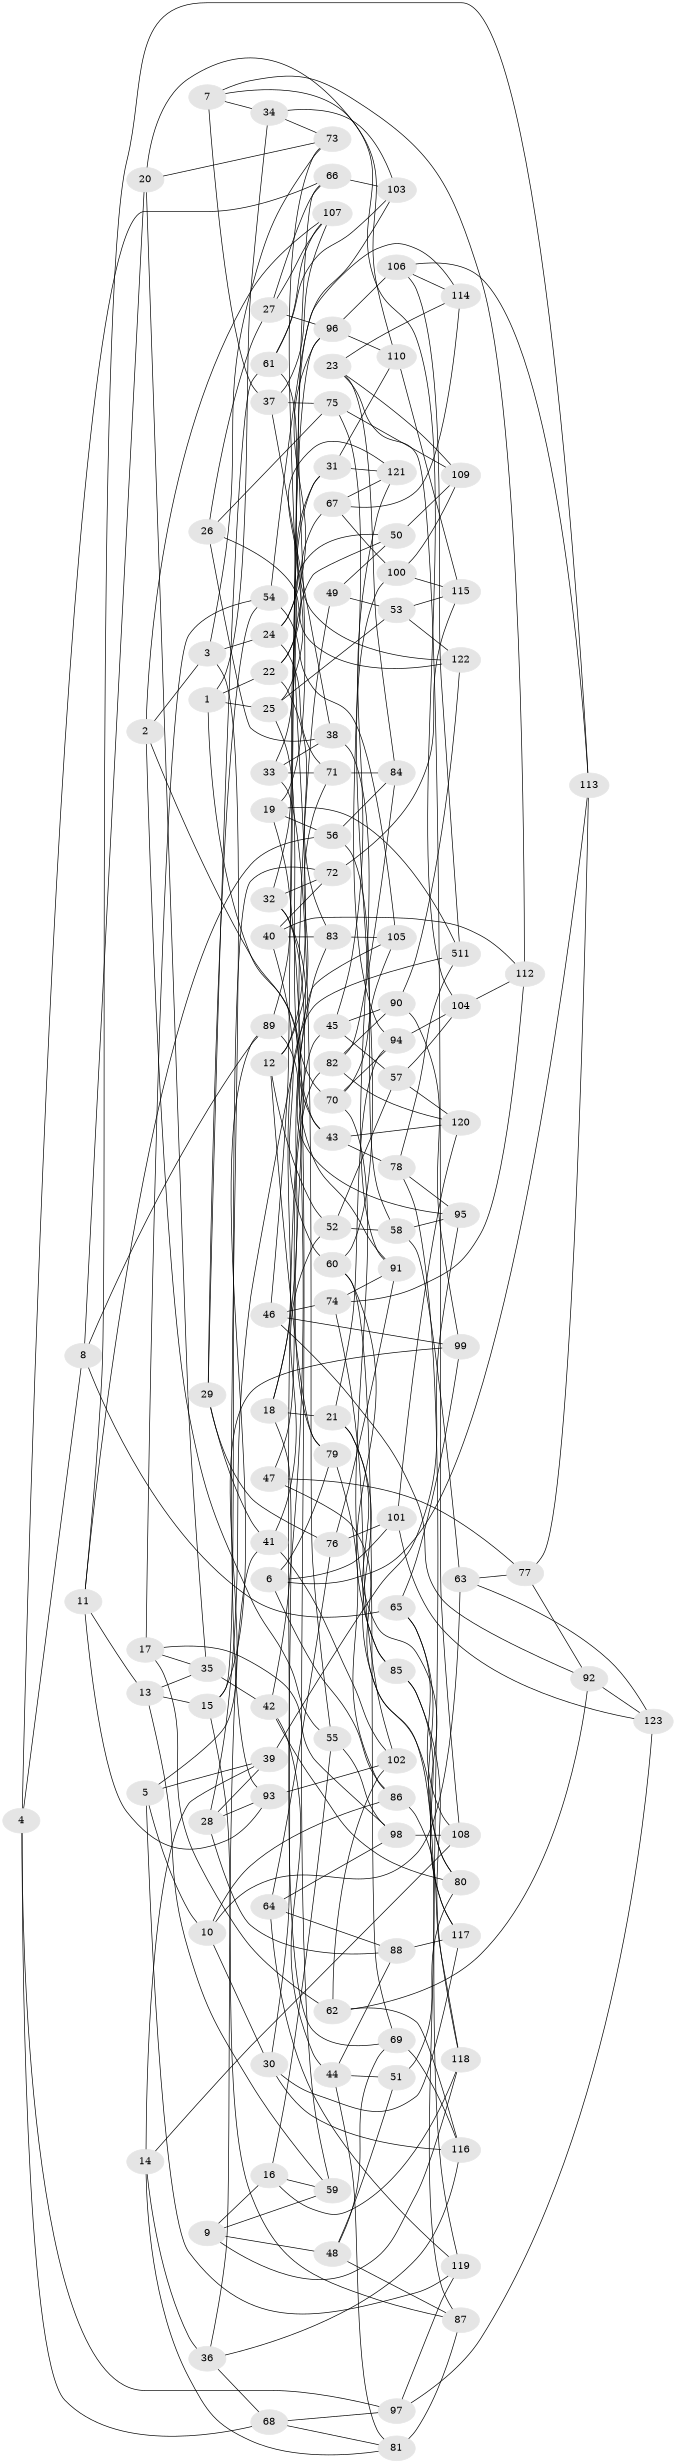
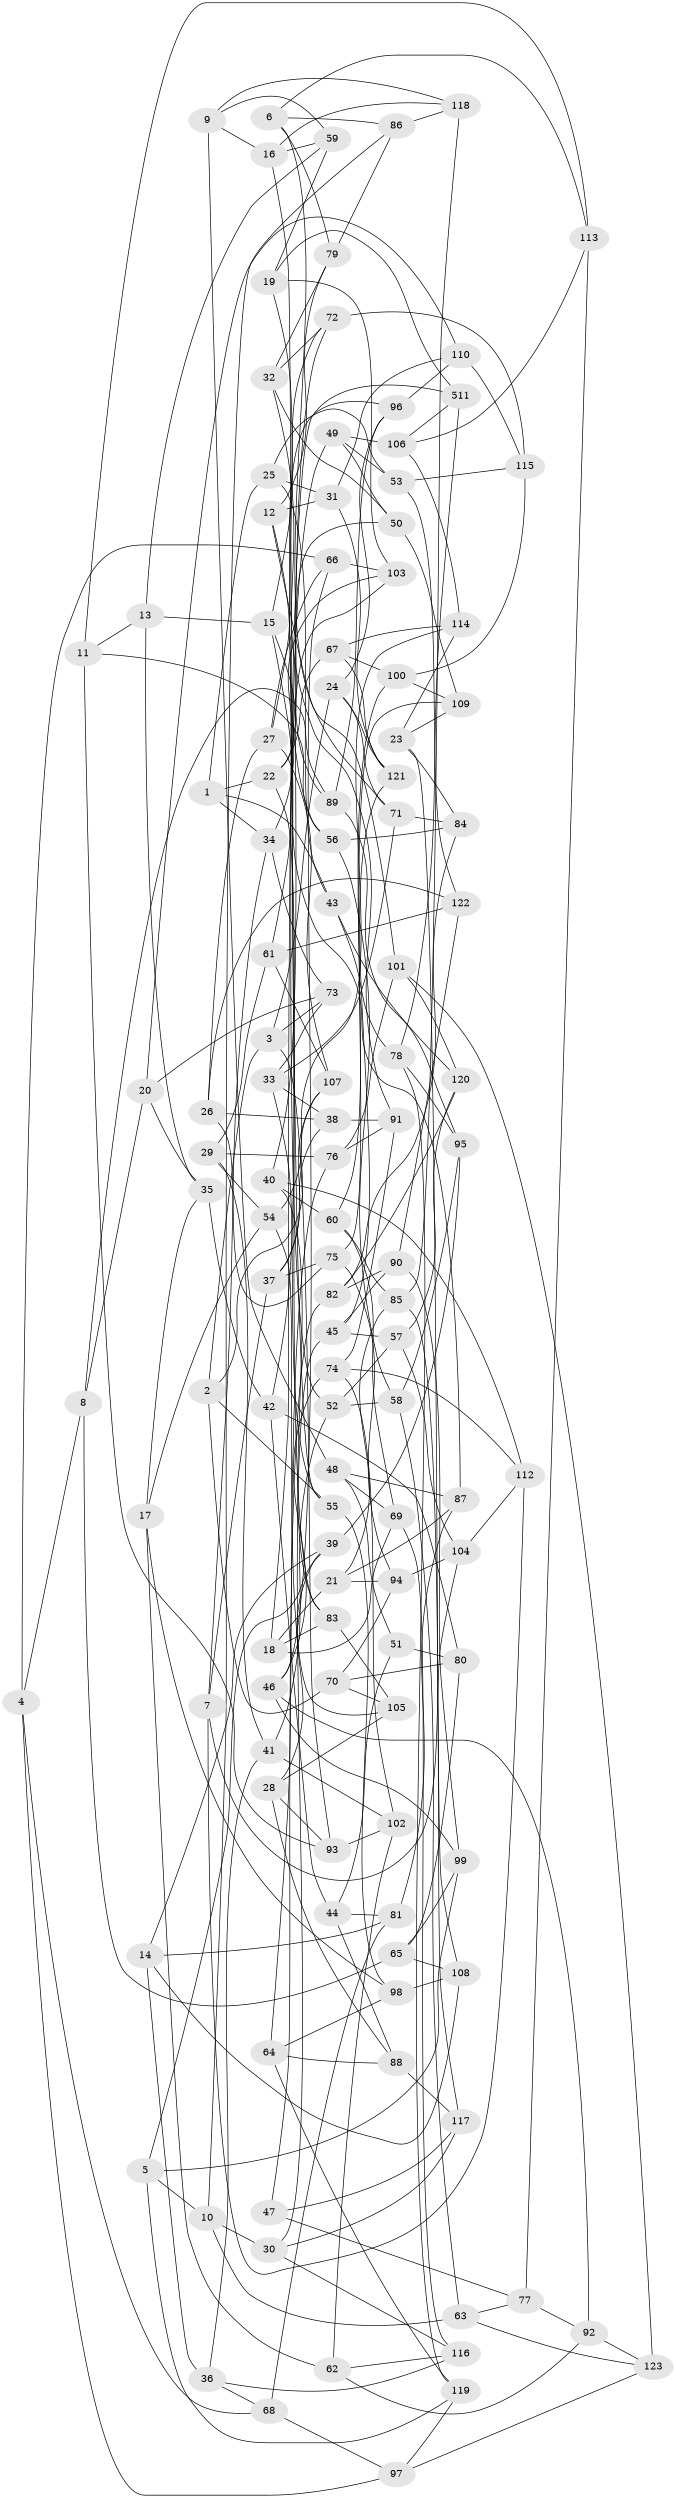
(364, 298) -> (363, 439)
